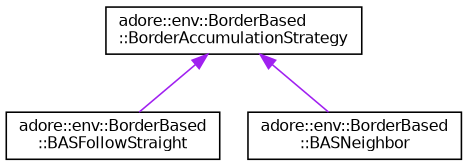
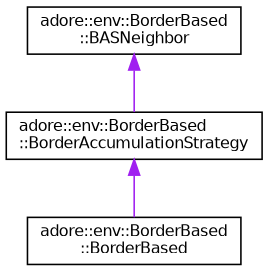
(300, 88) -> (134, 91)
(113, 136) -> (134, 241)
